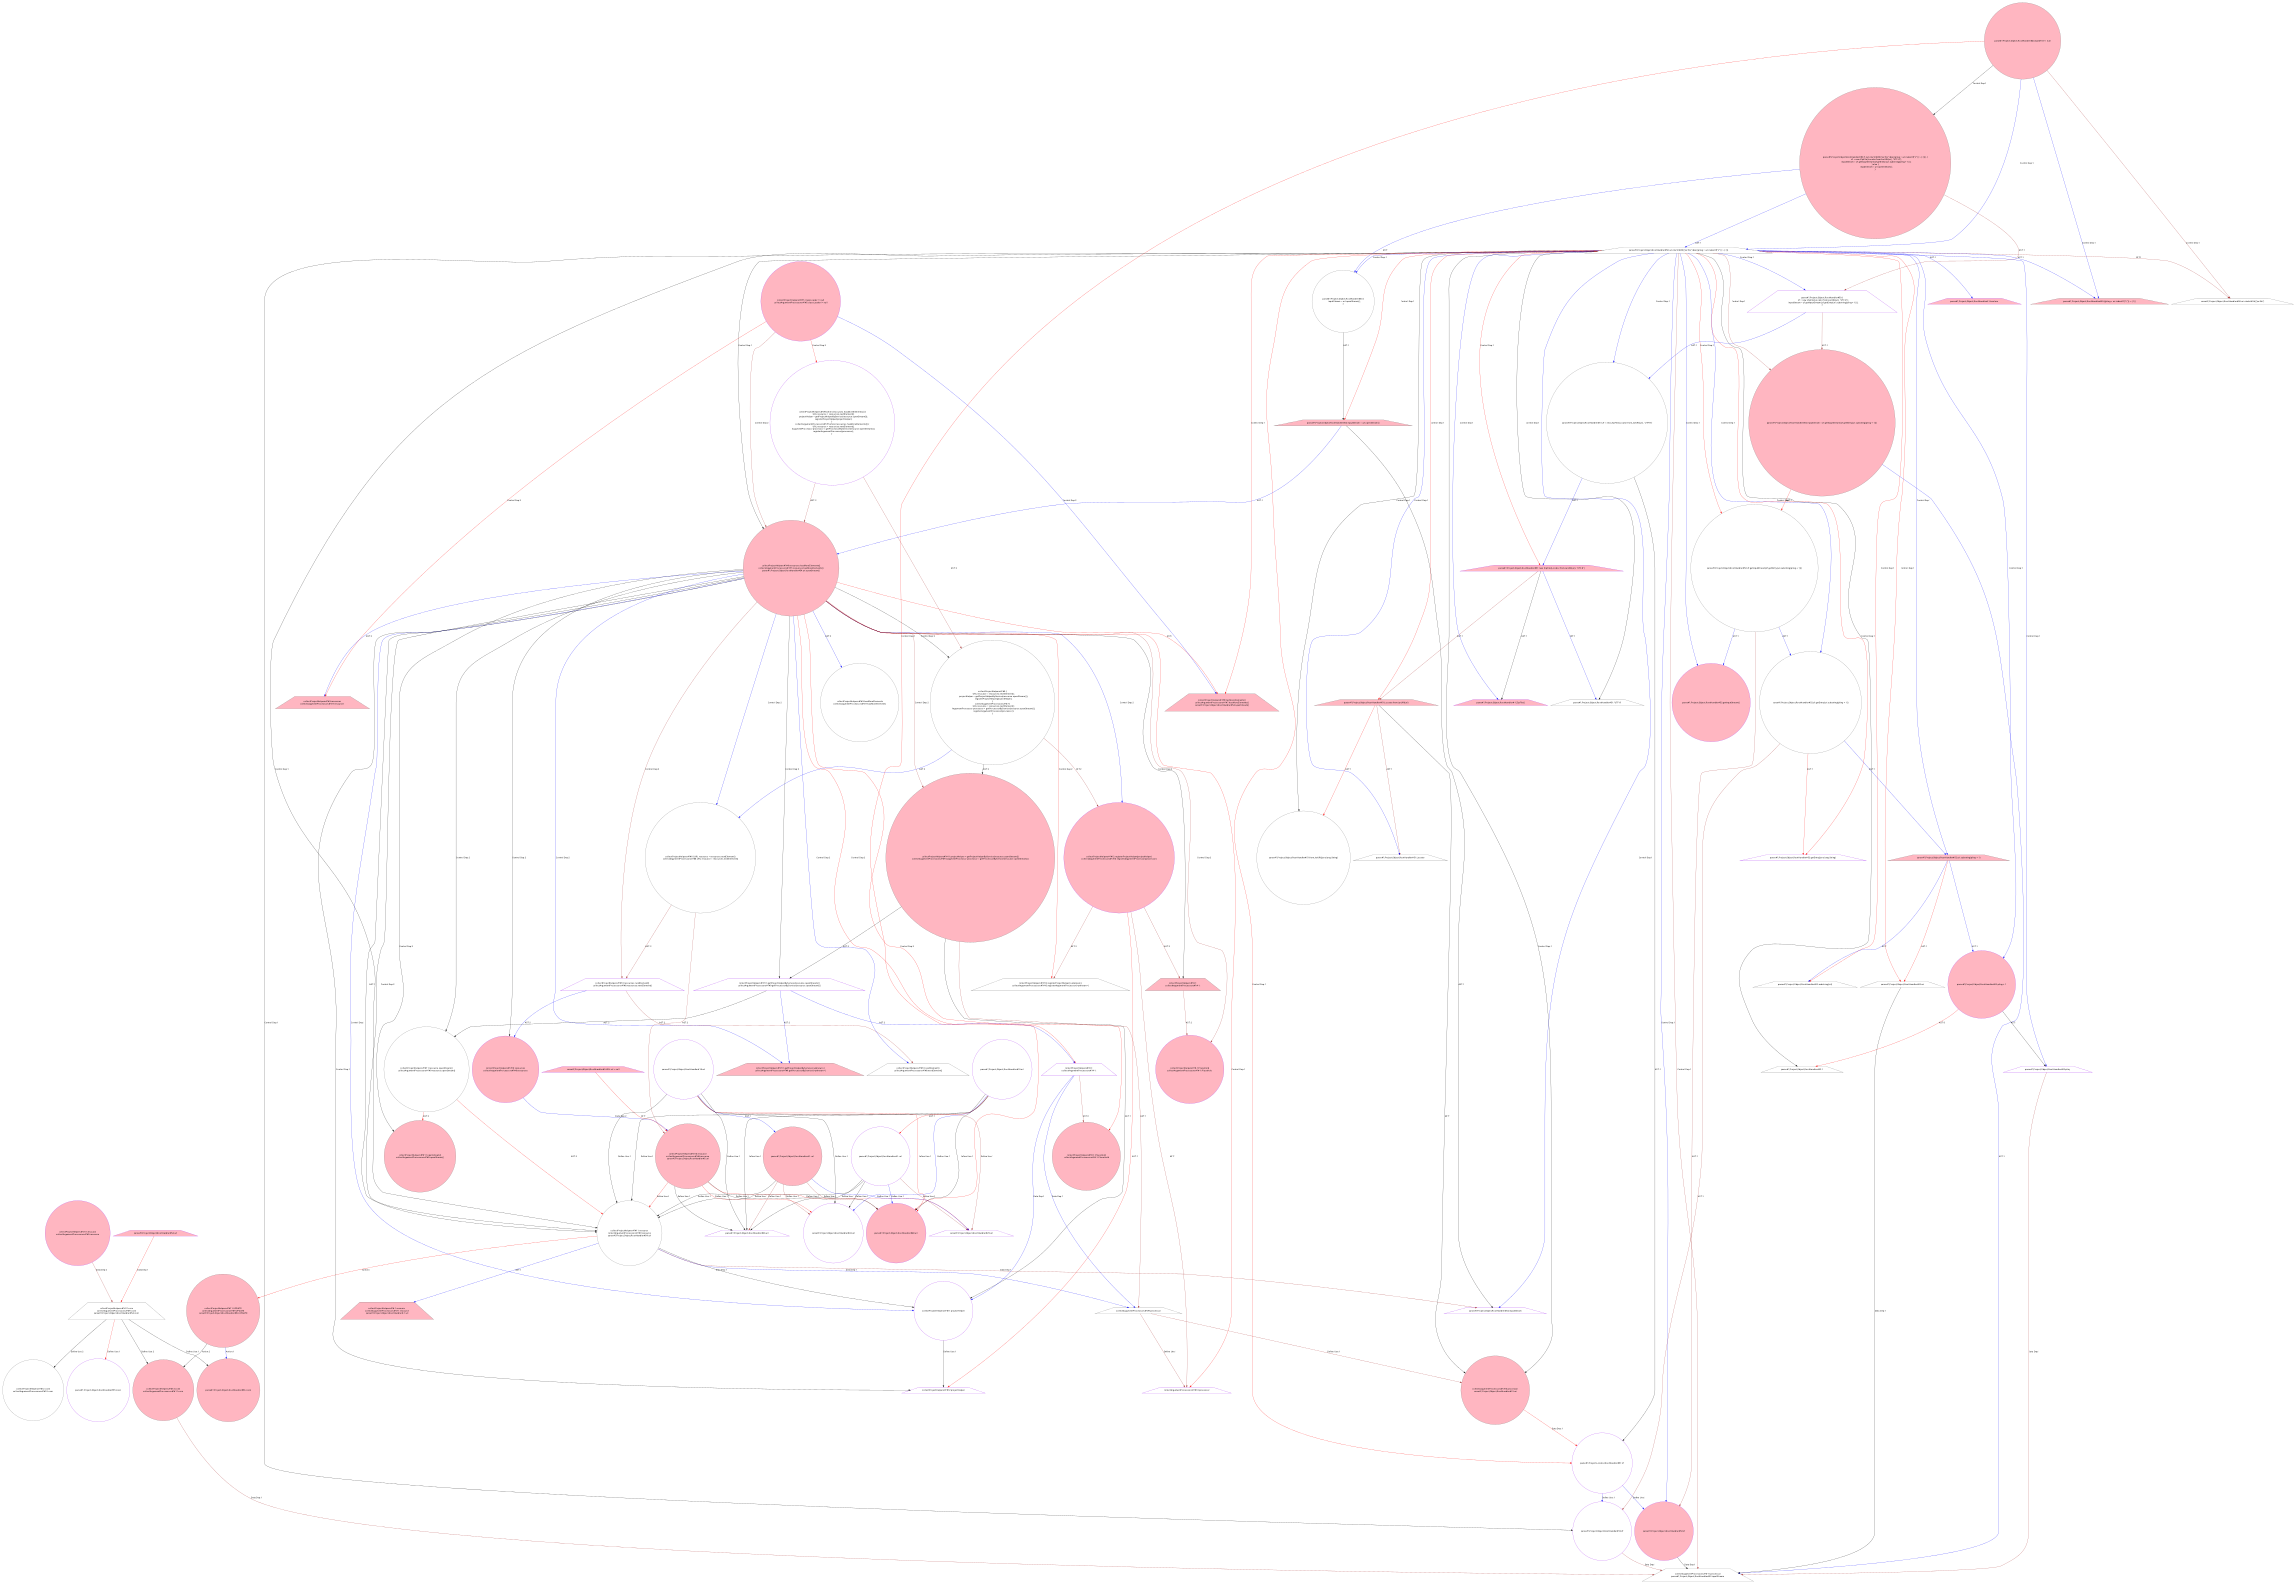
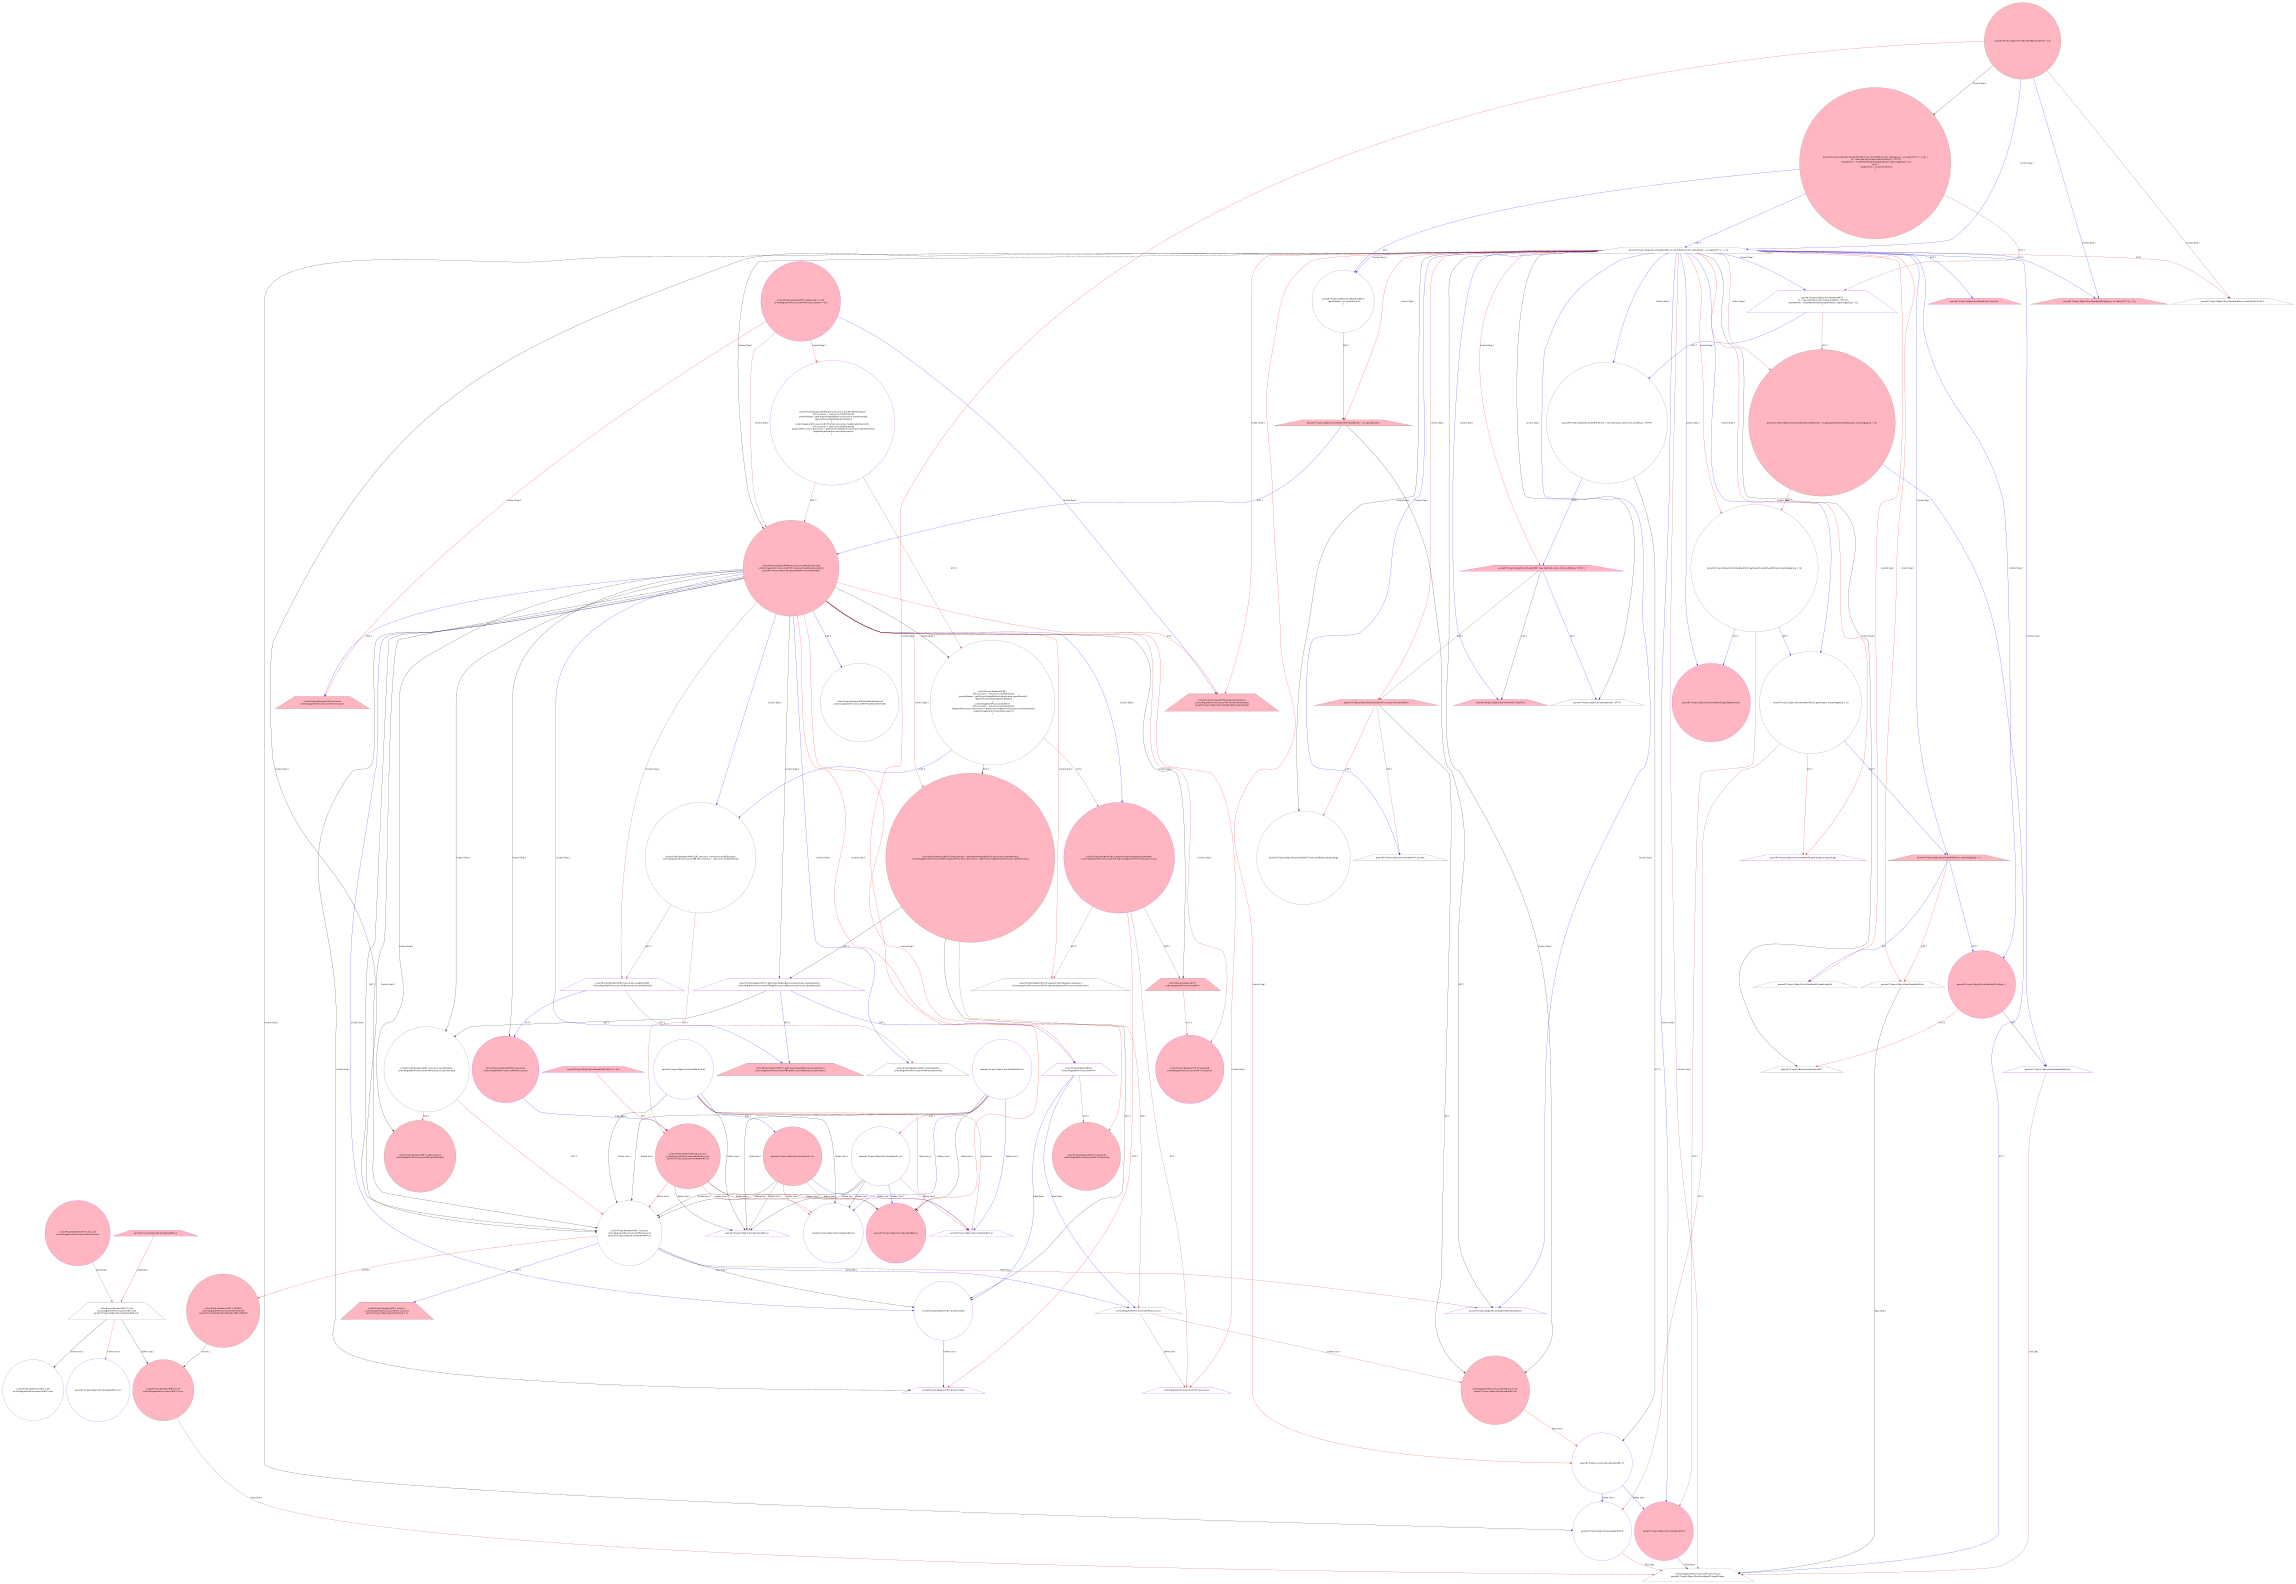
none -> (1003, 1167)
(228, 1390) -> none
